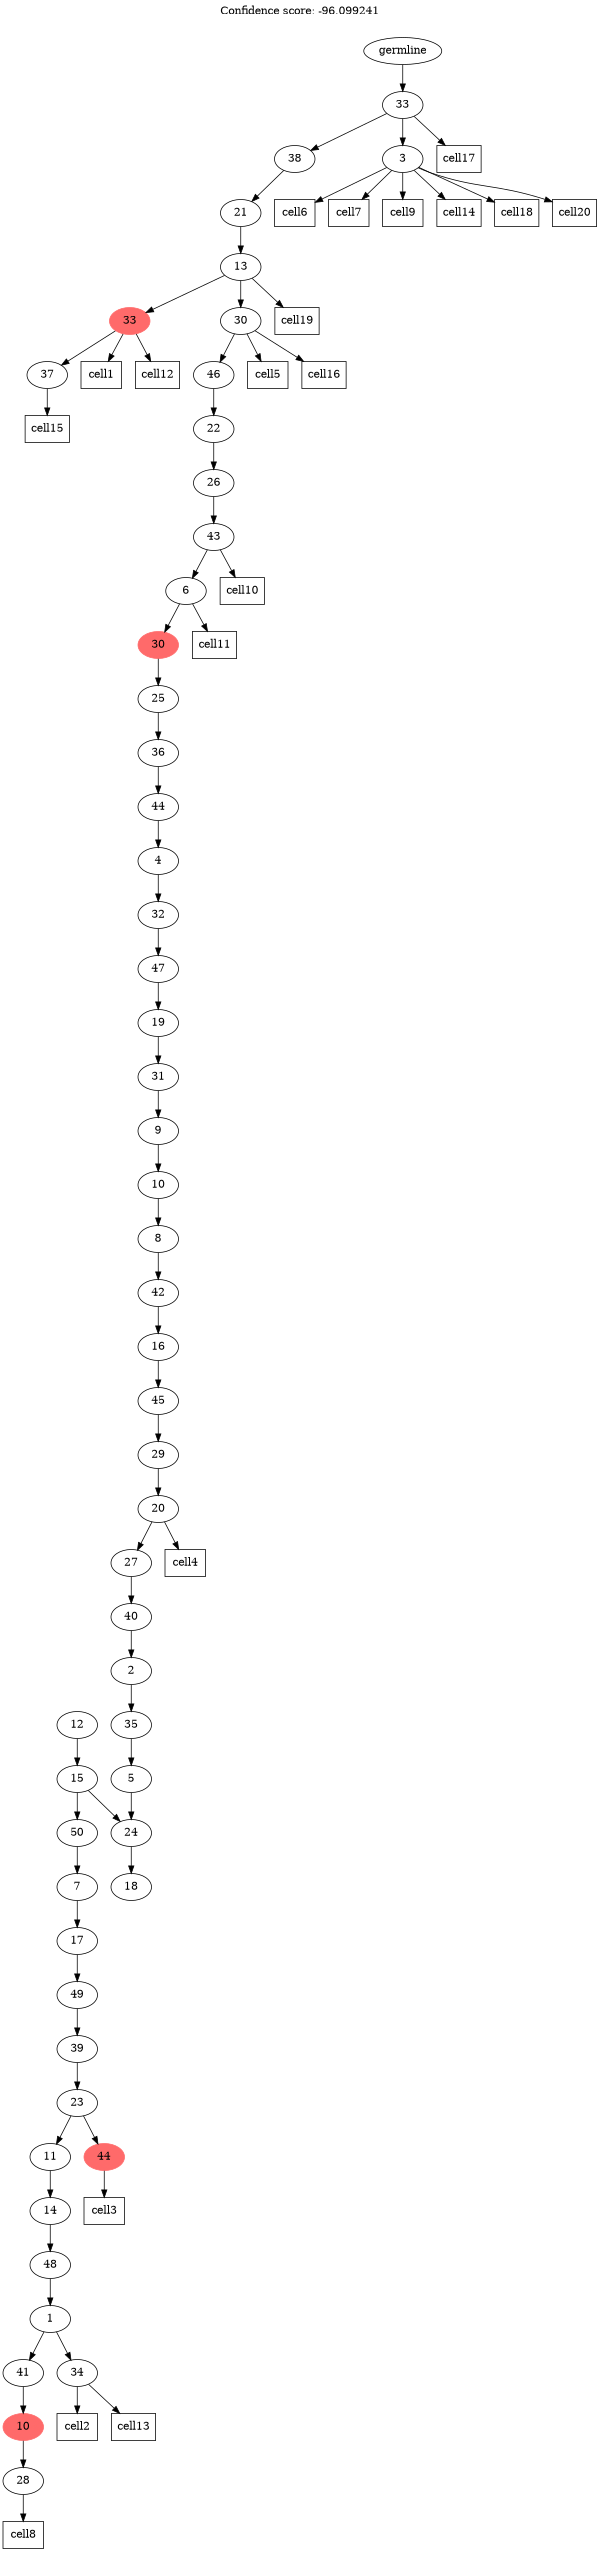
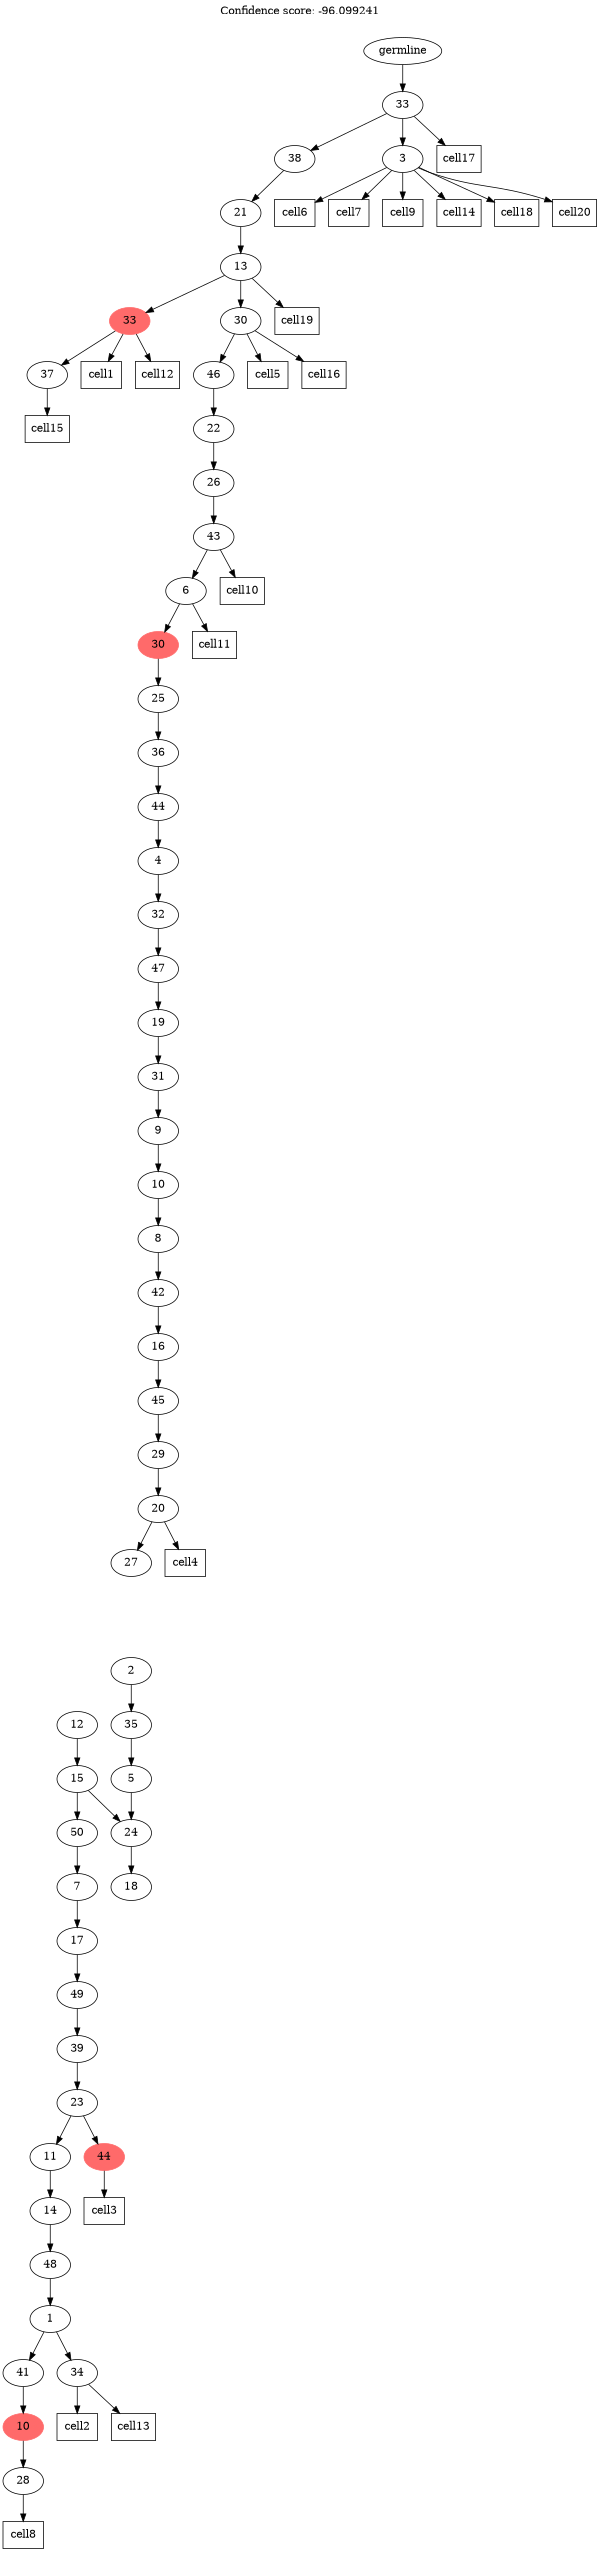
(131, 1617) -> none
